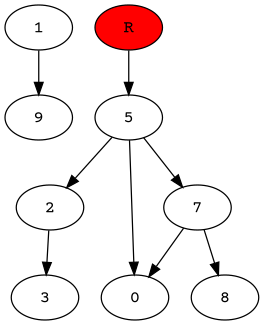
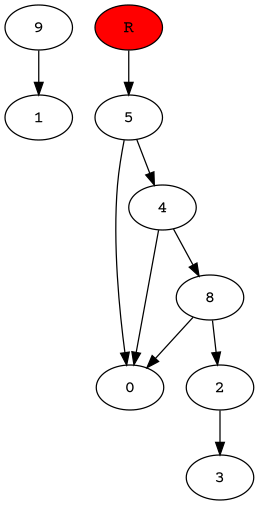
(39, 66) -> (39, 66)
(94, 158) -> (214, 336)
(198, 208) -> (162, 208)
none -> (174, 338)
